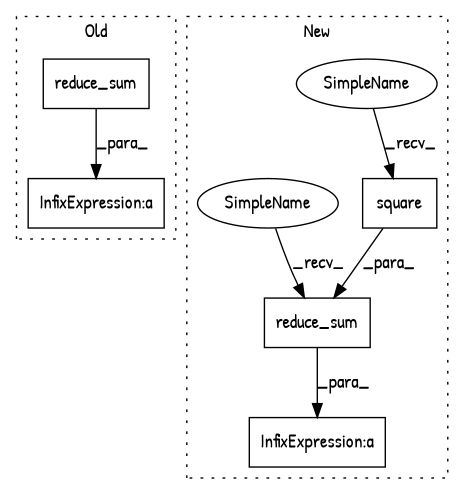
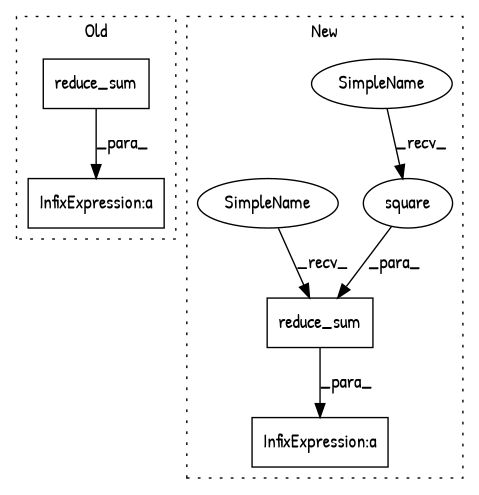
(400, 203) -> (408, 203)
